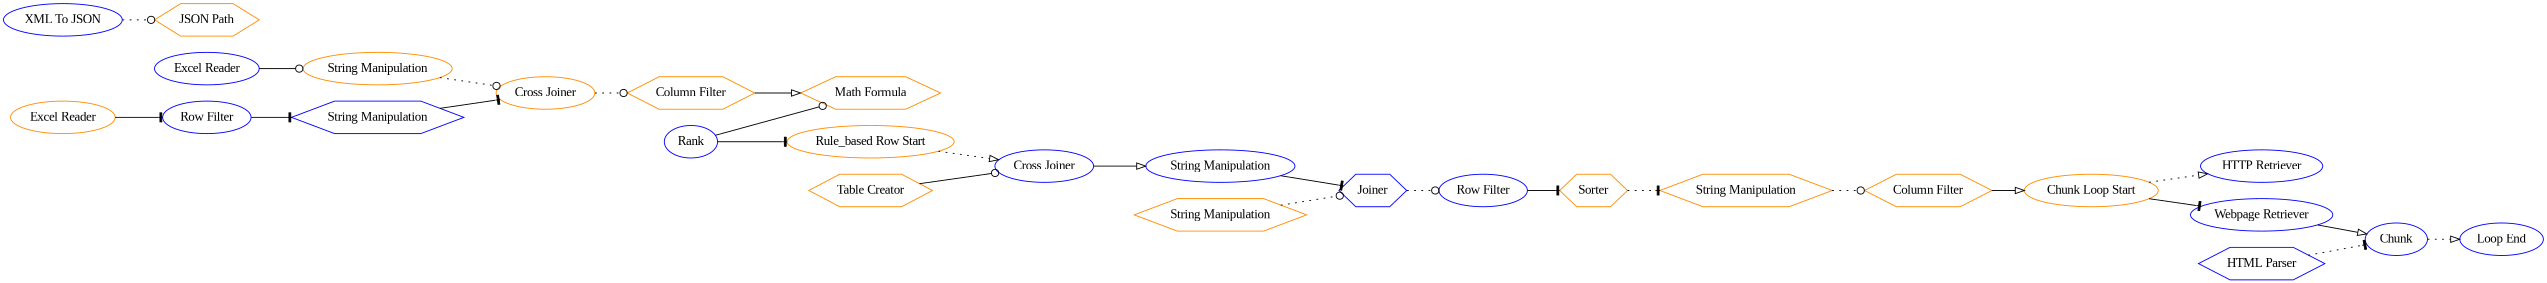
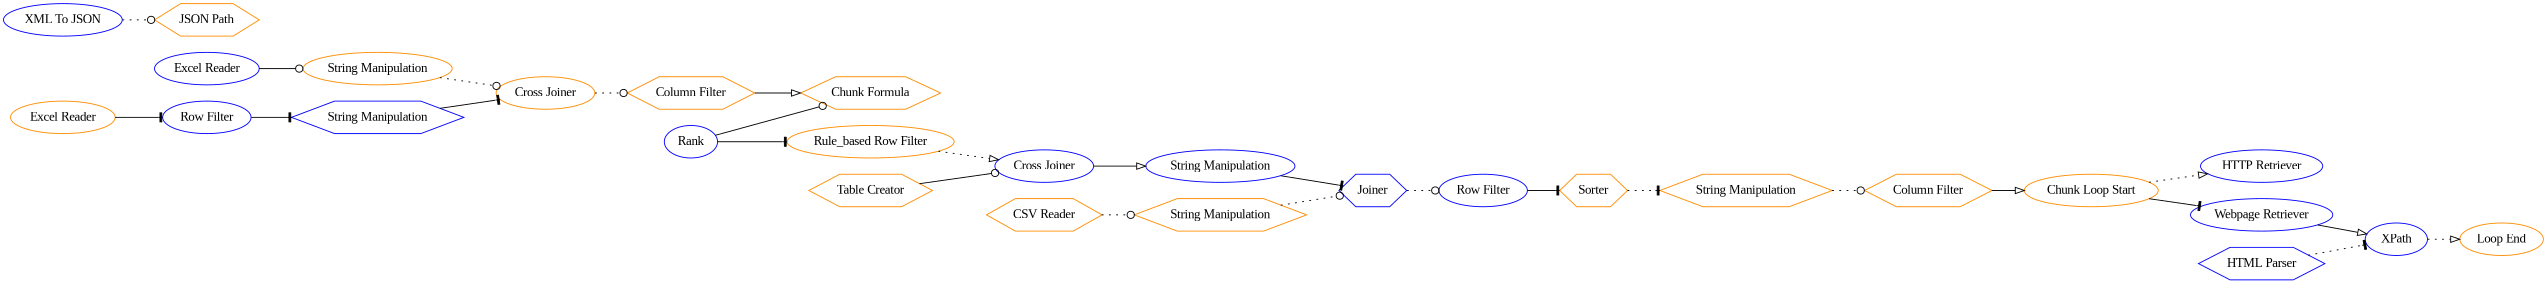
(871, 93) -> (871, 93)
(871, 142) -> (871, 142)
none -> (1044, 215)
(2396, 239) -> (2396, 239)
(2502, 239) -> (2502, 239)
